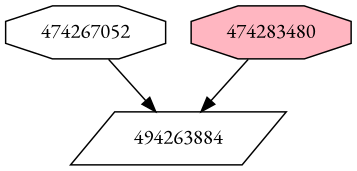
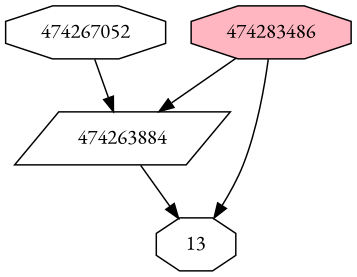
(271, 32) -> (271, 32)
(178, 138) -> (122, 138)
none -> (196, 244)
